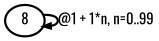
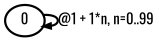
(25, 21) -> (25, 21)
